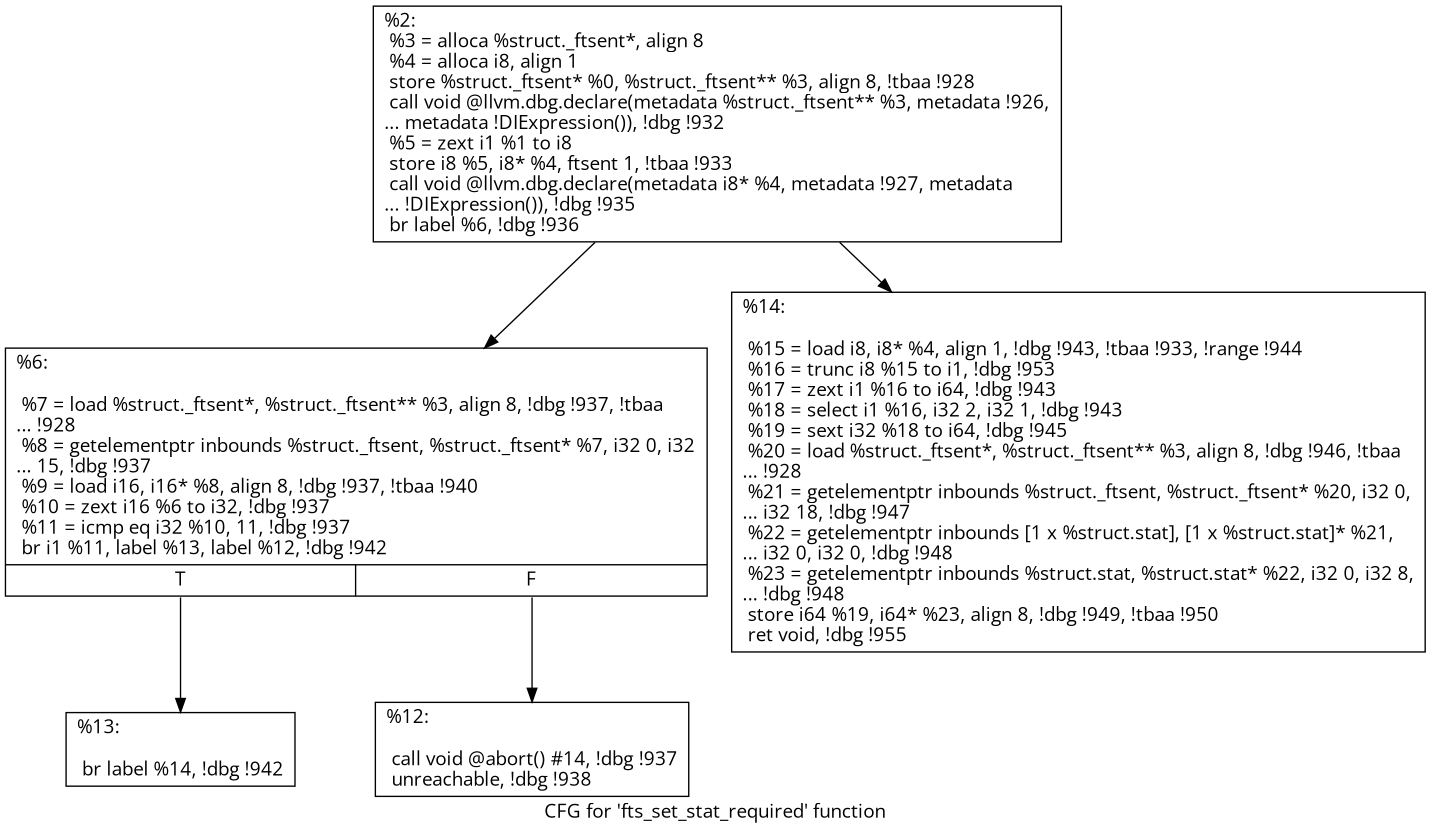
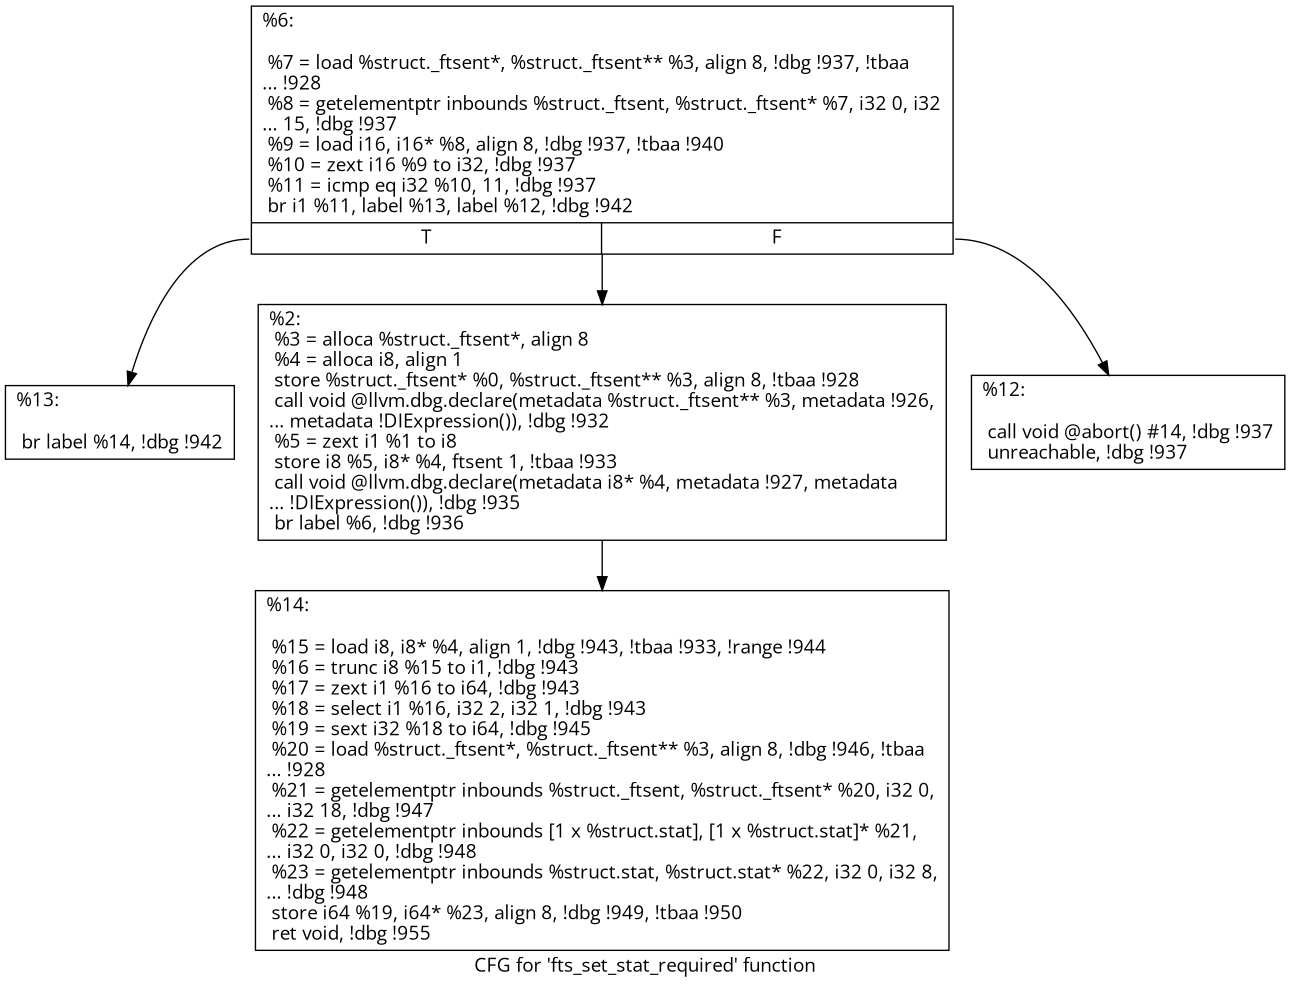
(545, 290) -> (602, 273)
(899, 370) -> (423, 668)
(174, 508) -> (420, 166)
(489, 780) -> (1085, 453)
